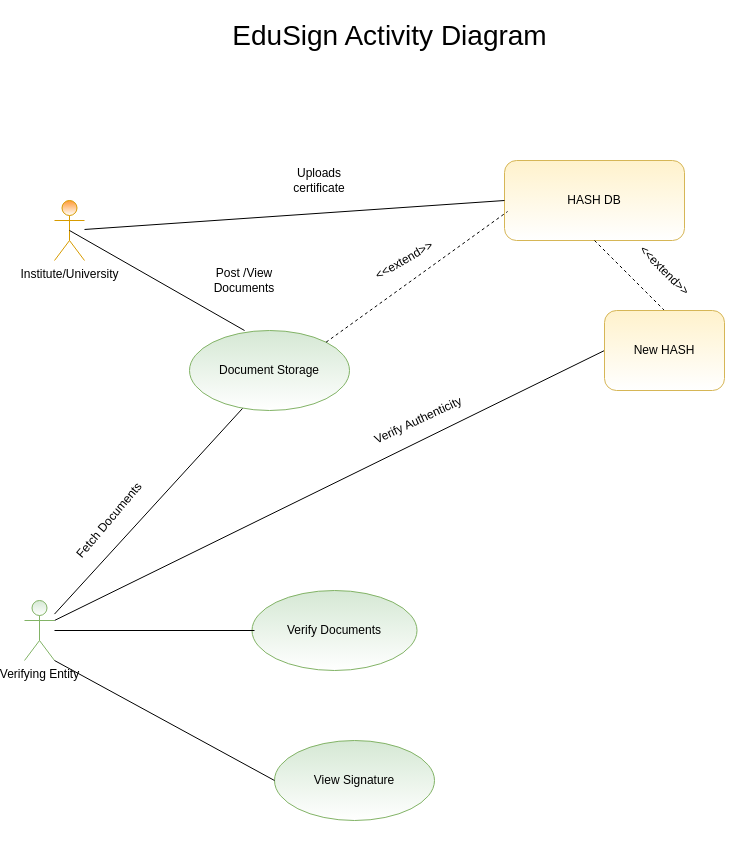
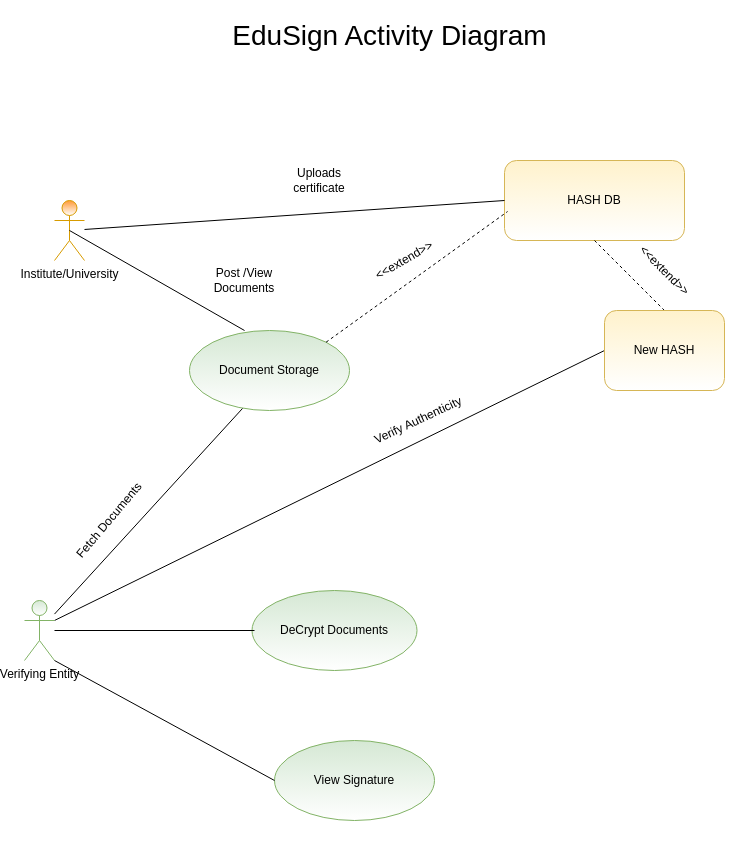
(335, 631) -> (335, 631)
